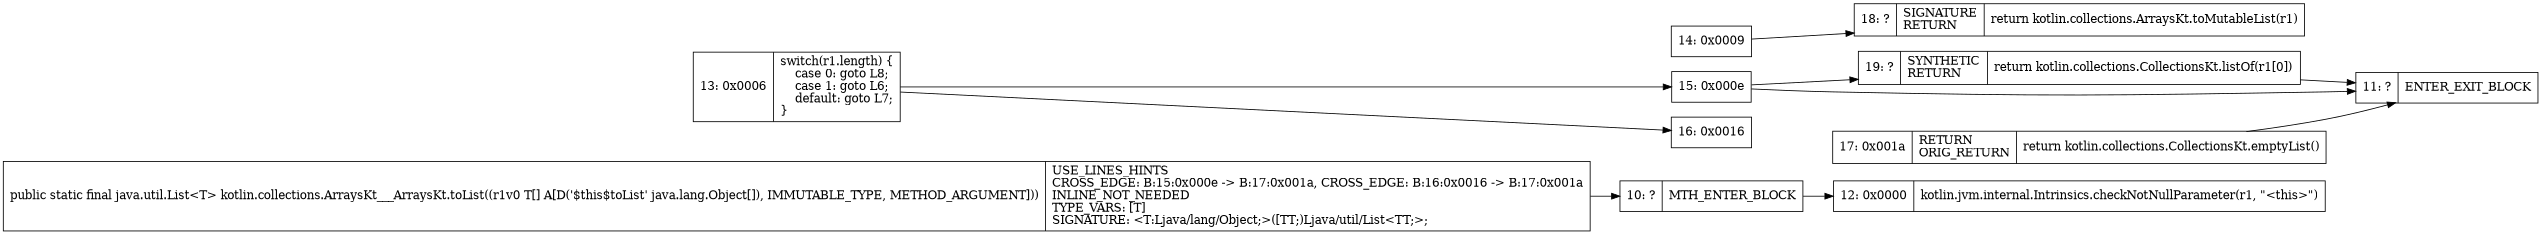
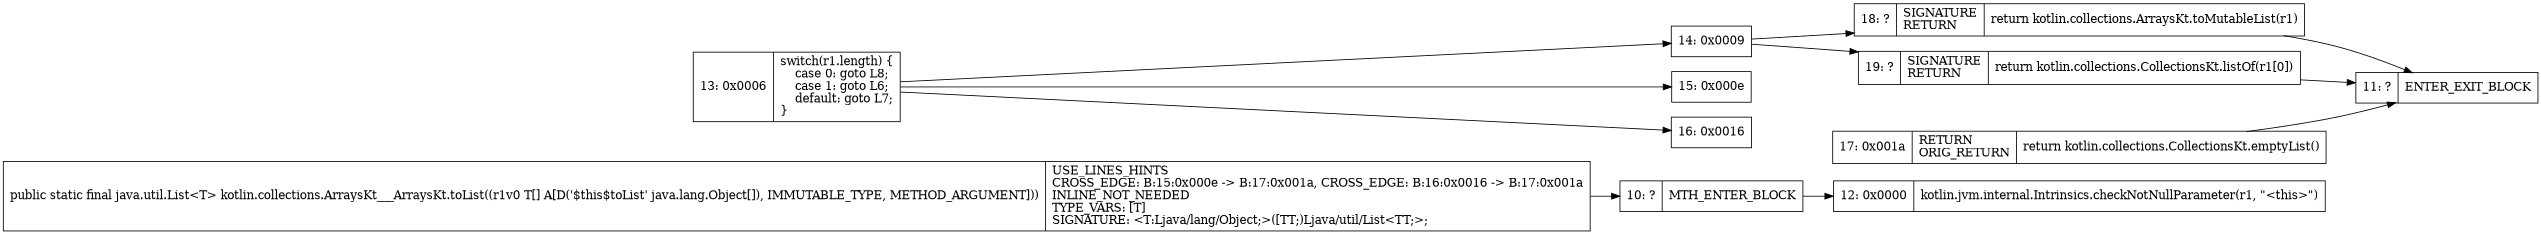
(1944, 61) -> (1944, 61)
none -> (1282, 63)
(1801, 82) -> (1801, 48)
(2049, 95) -> (2345, 49)
